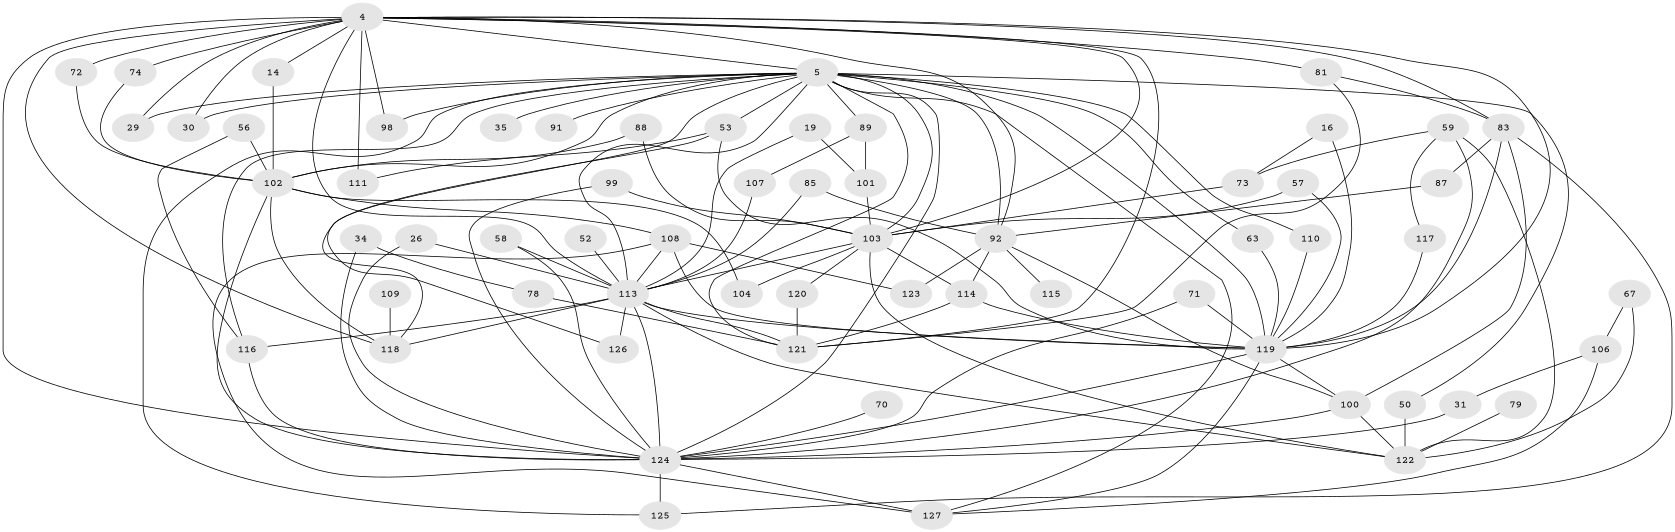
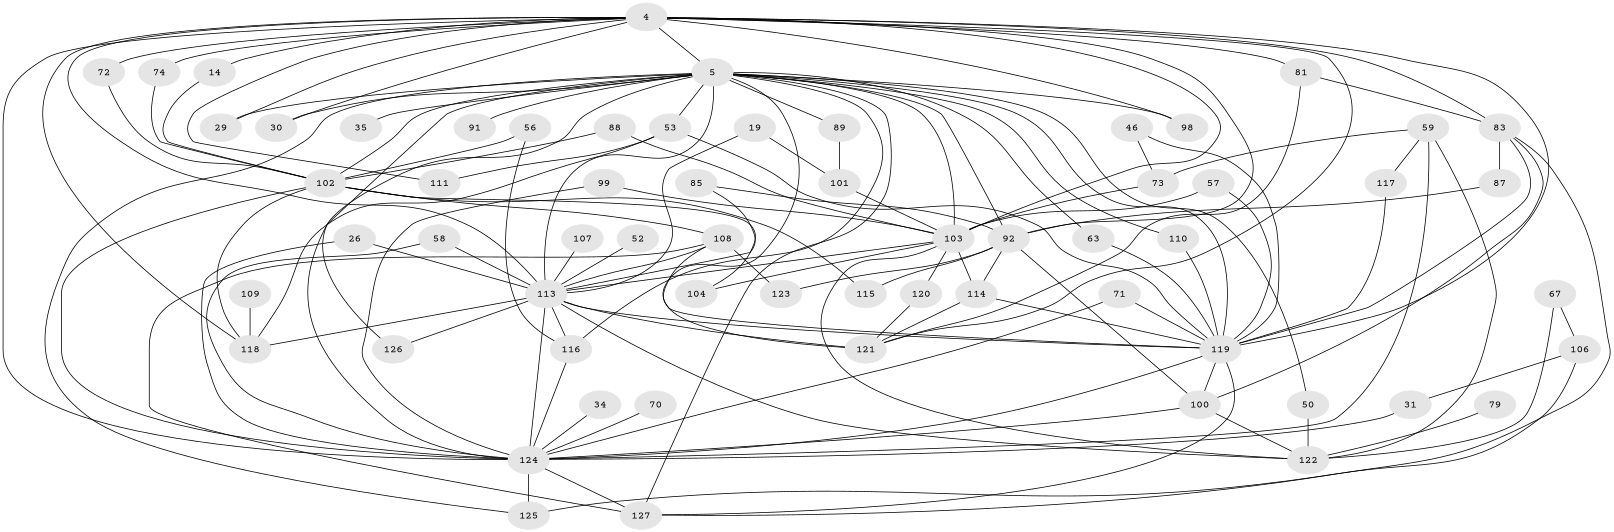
(1327, 128) -> (1132, 128)
(810, 155) -> none
none -> (609, 198)
(533, 294) -> none
